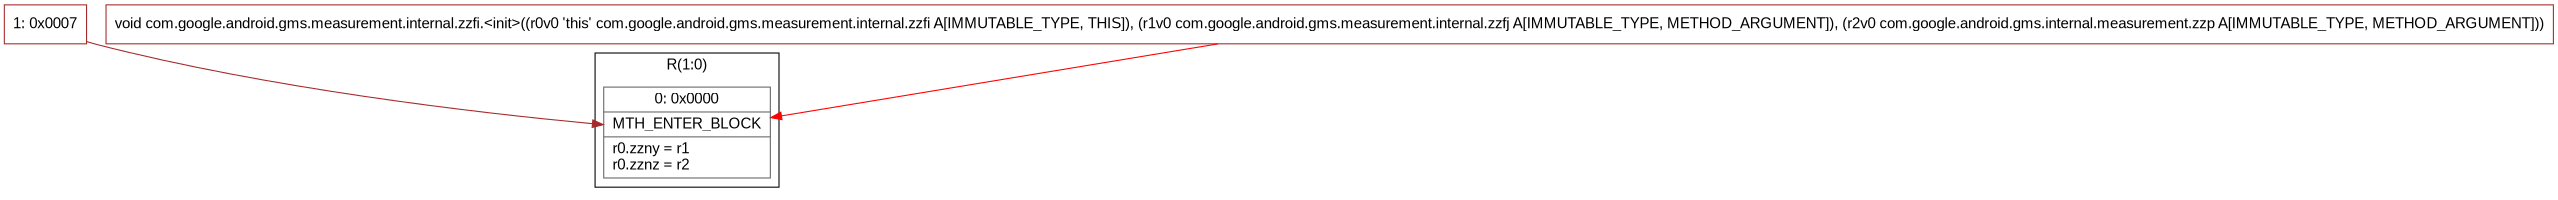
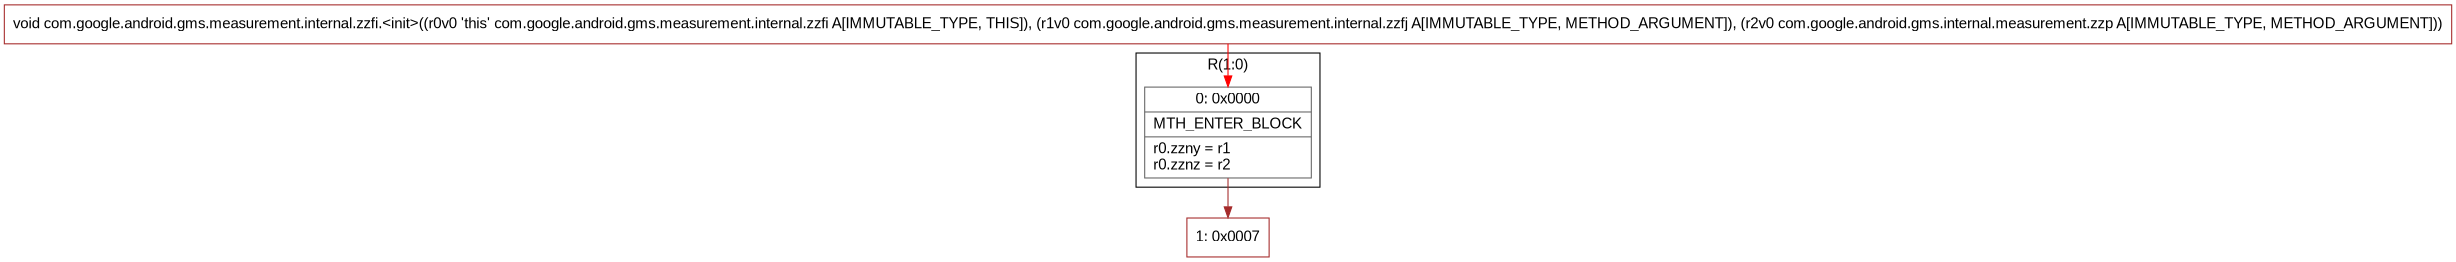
(338, 92) -> (1228, 194)
